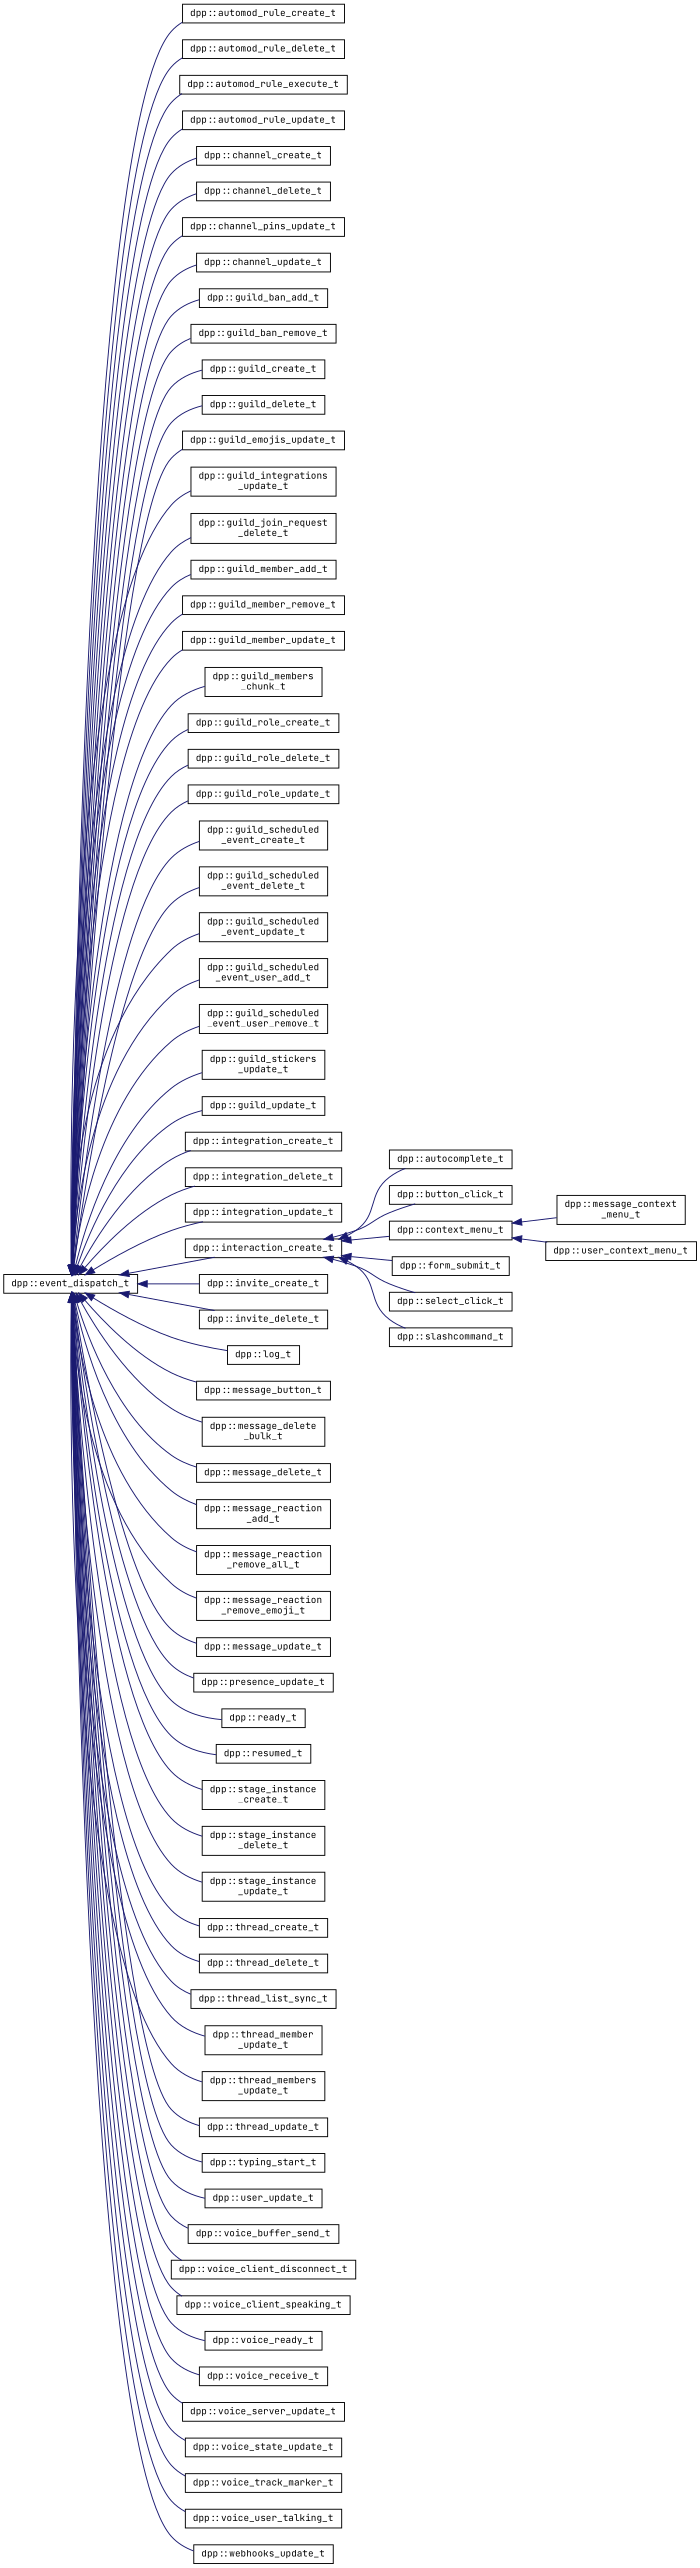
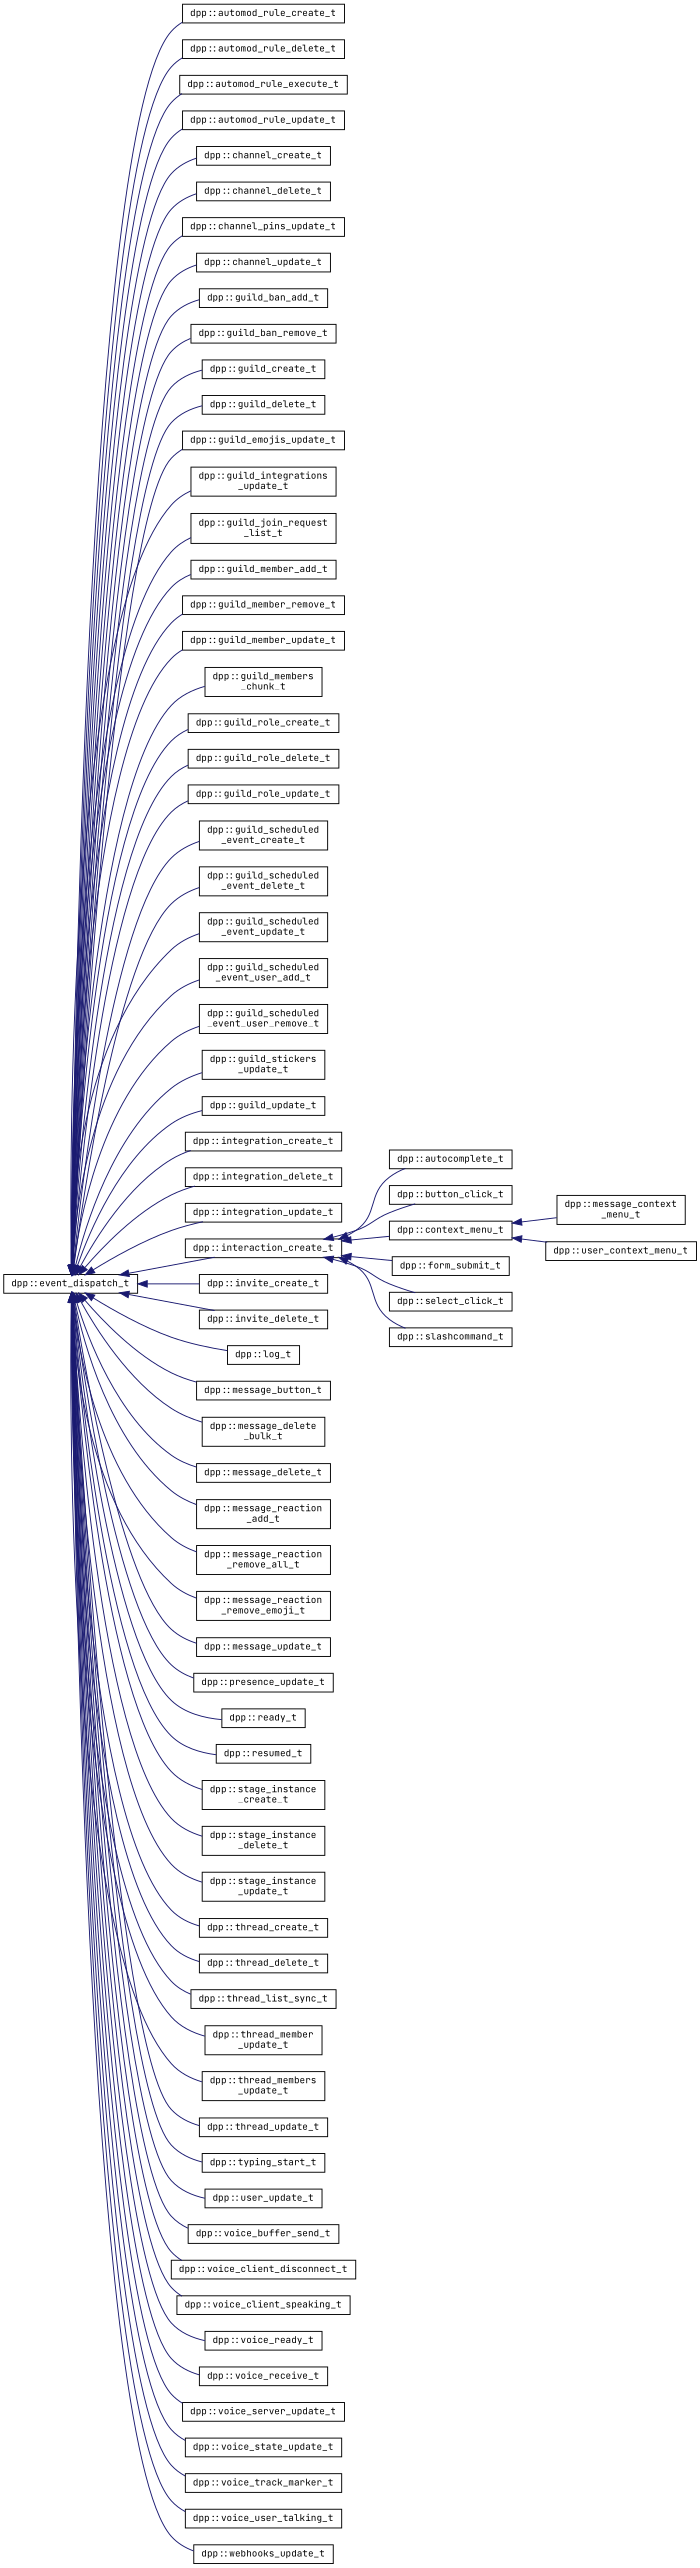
(264, 528) -> (264, 528)
